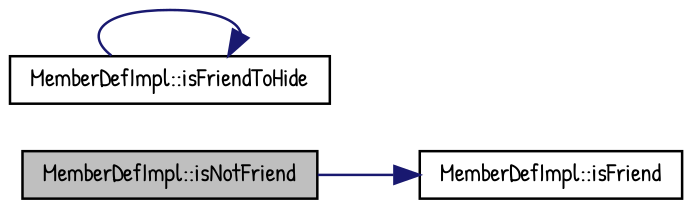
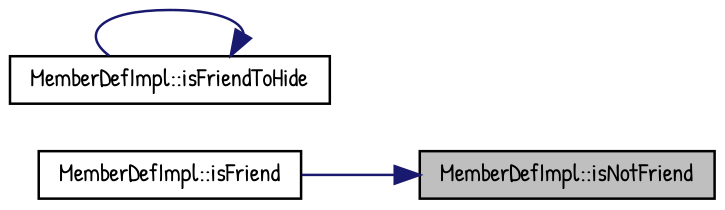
(356, 175) -> (348, 175)
